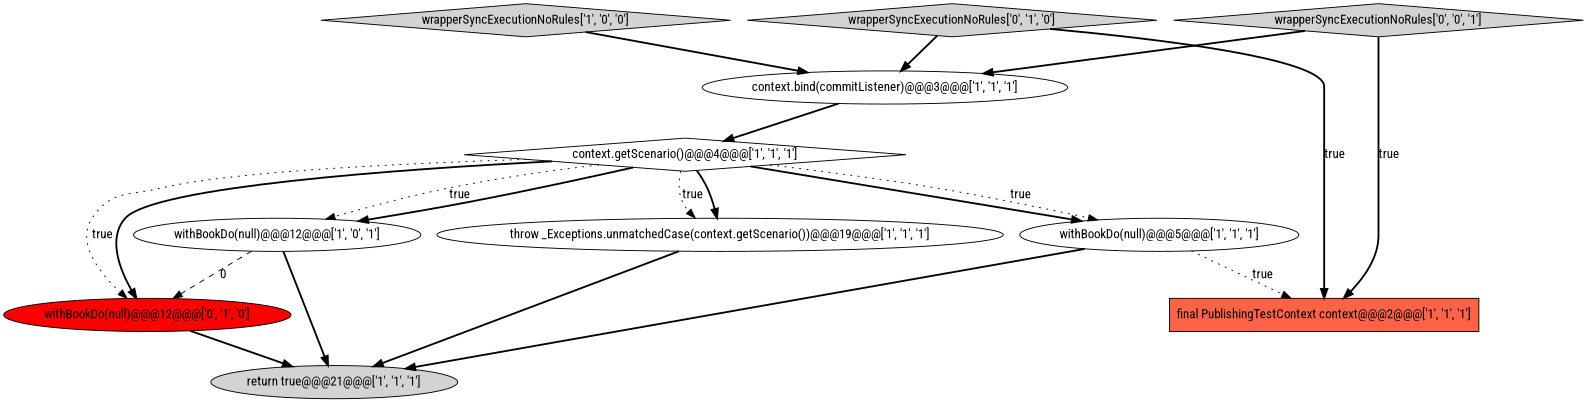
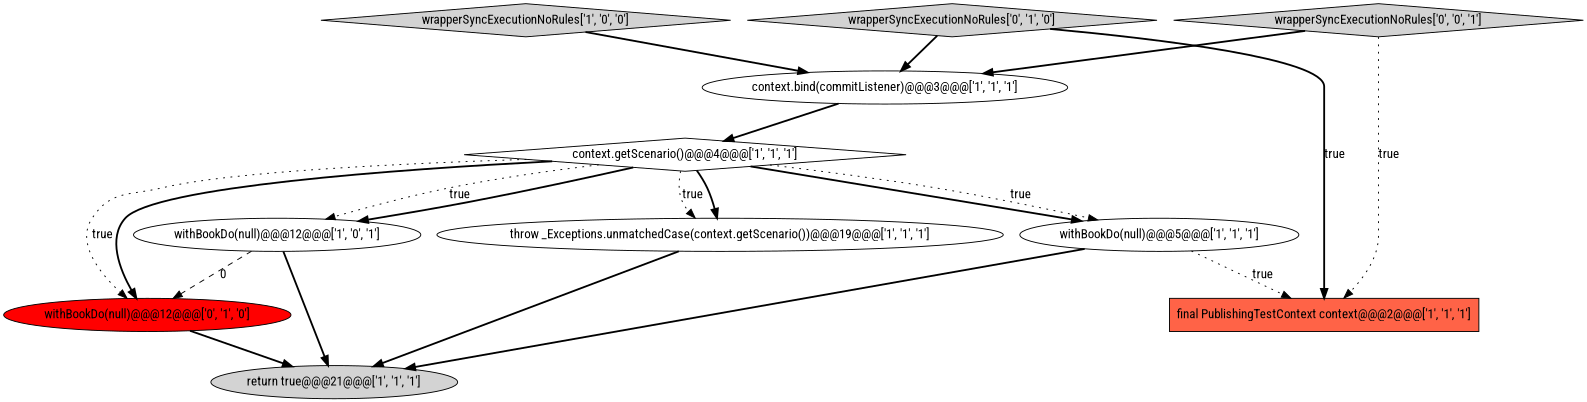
(1378, 168) -> (1378, 168)
